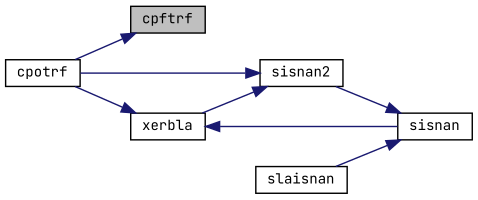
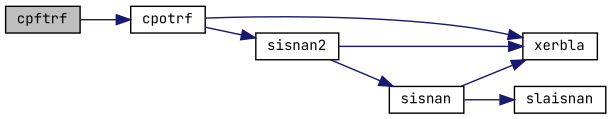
(99, 49) -> (98, 20)
(228, 102) -> (424, 46)
(362, 156) -> (482, 100)
